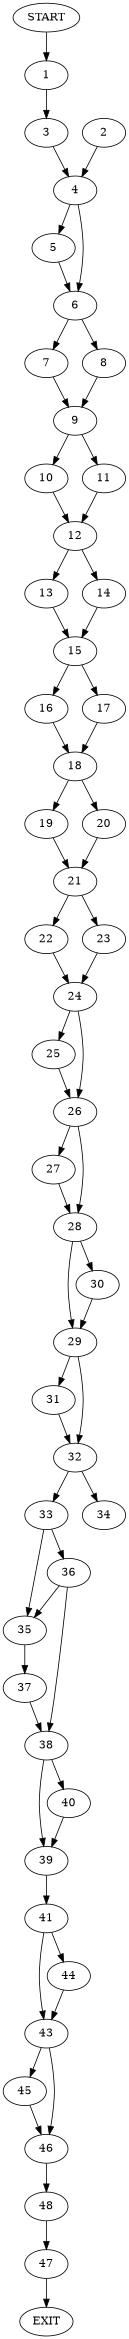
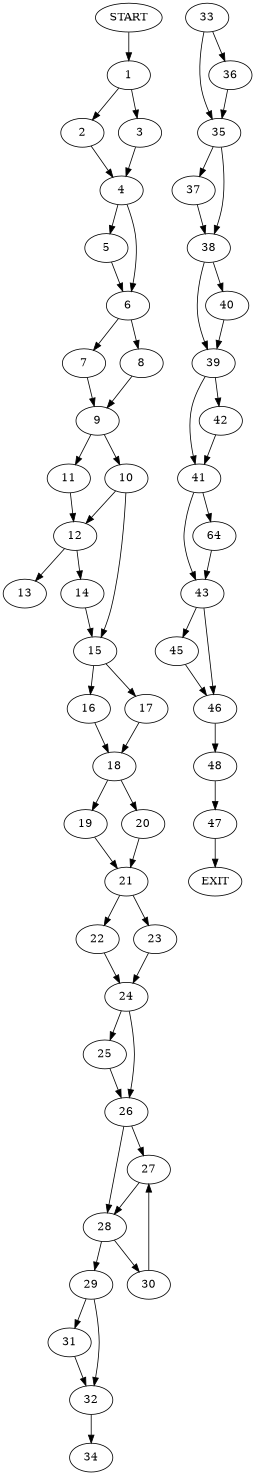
none -> (108, 101)
none -> (221, 421)
(59, 619) -> (120, 562)
(88, 1310) -> (149, 1231)
(63, 1483) -> none
(60, 1655) -> (224, 187)
(69, 1976) -> (214, 536)
